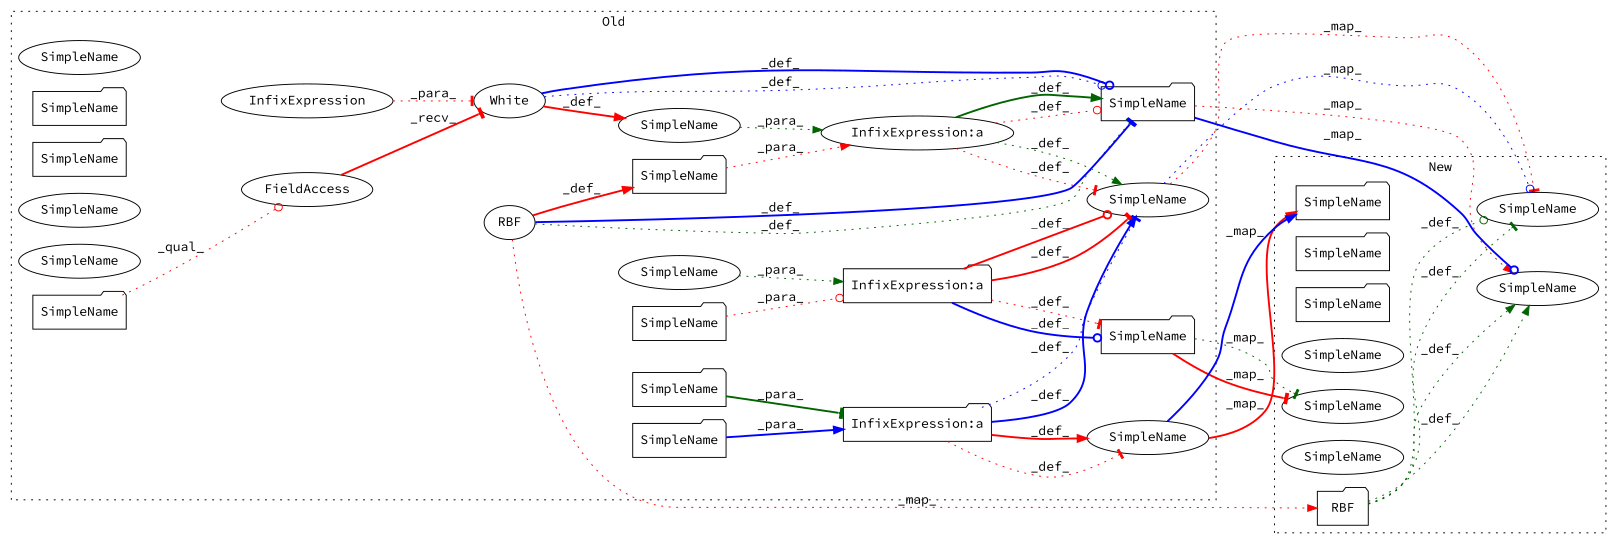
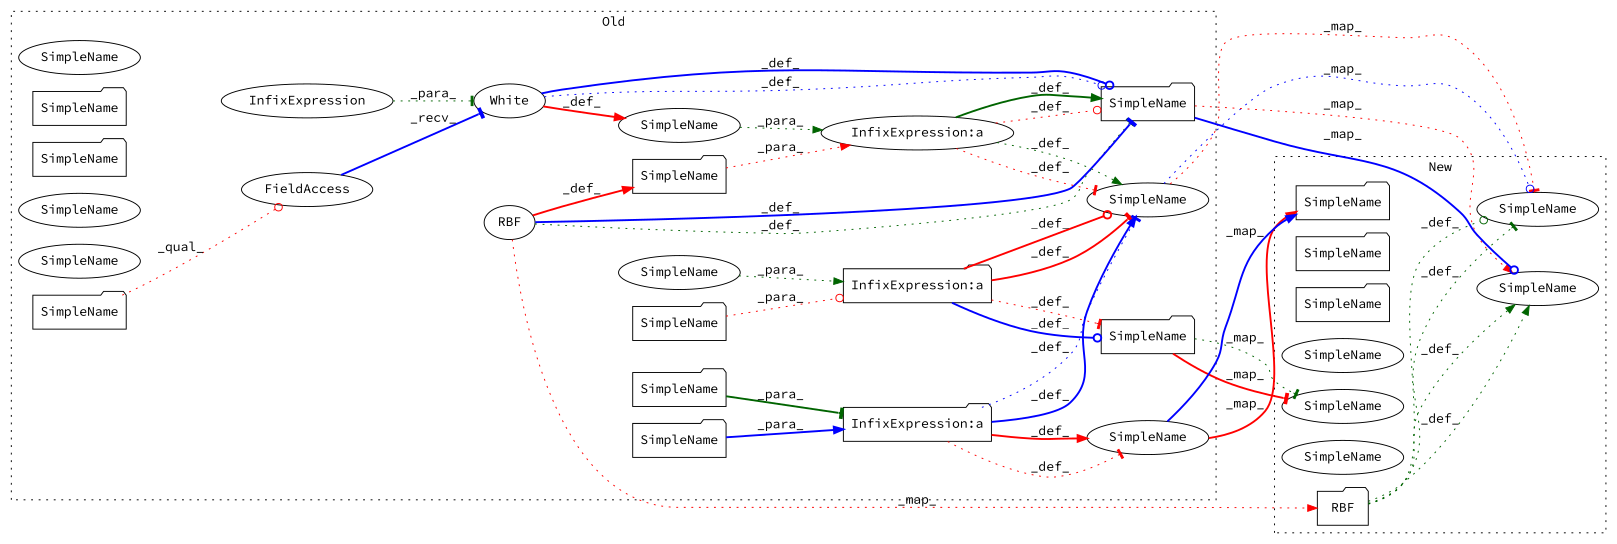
(431, 101) -> (431, 101)
(410, 145) -> (410, 145)
